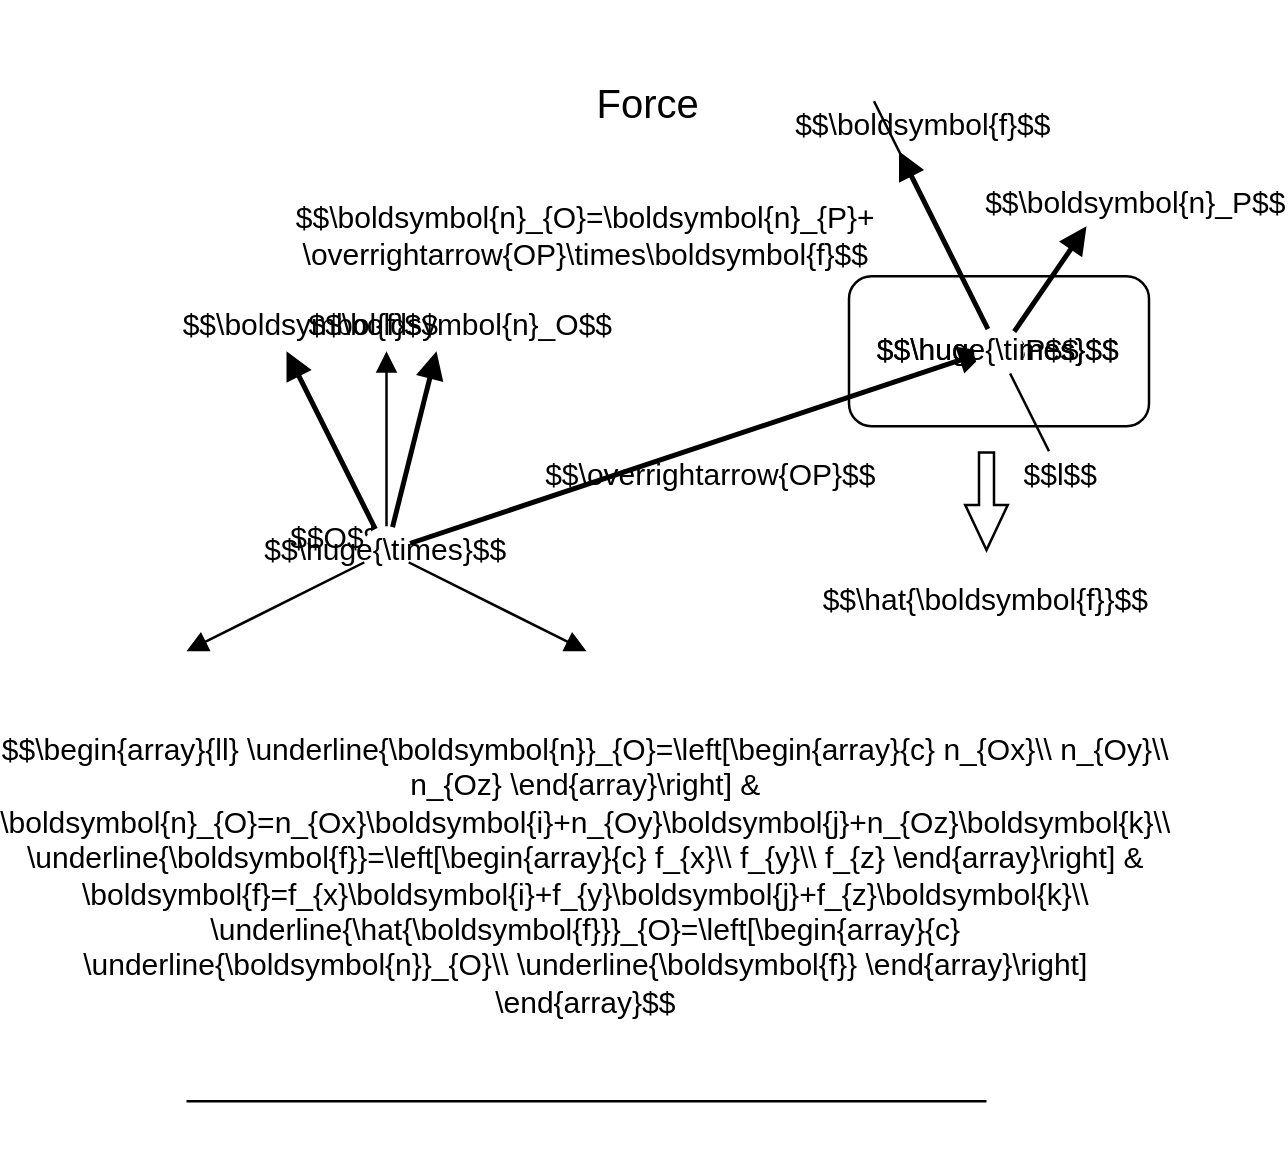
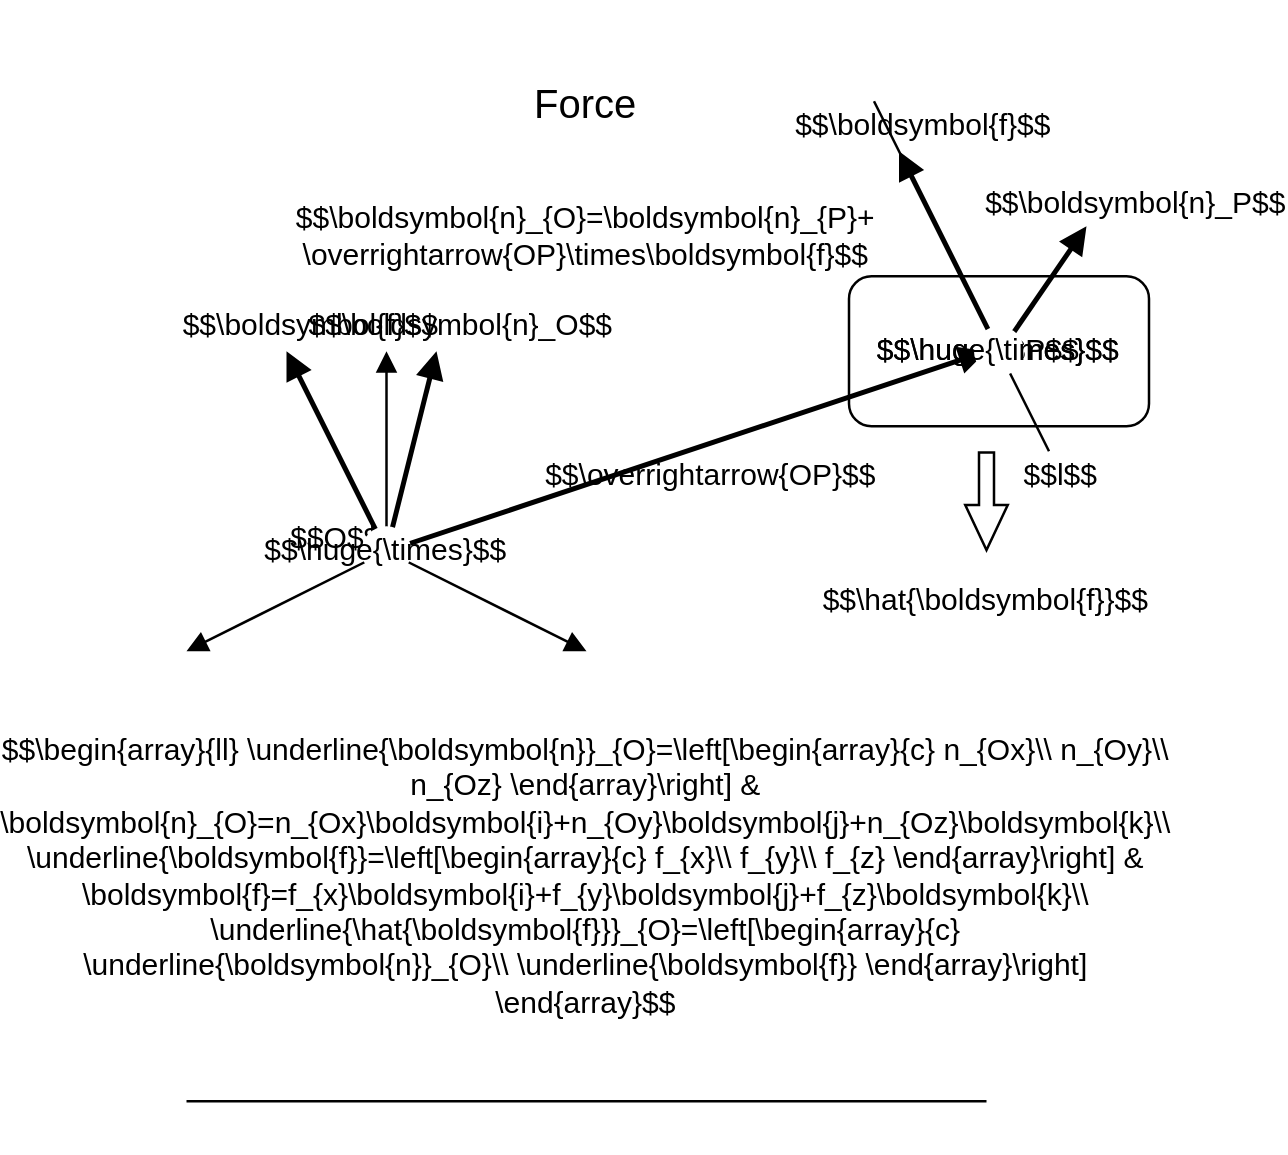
(649, 103) -> (586, 103)
